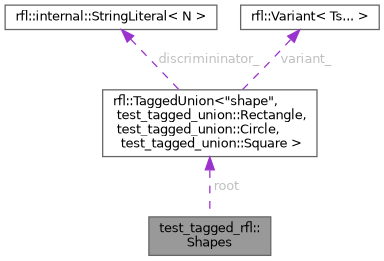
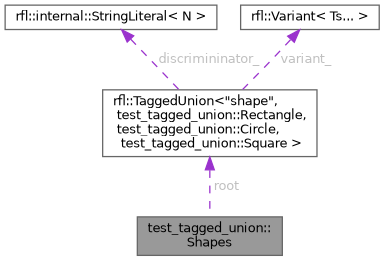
(210, 236) -> (210, 236)
